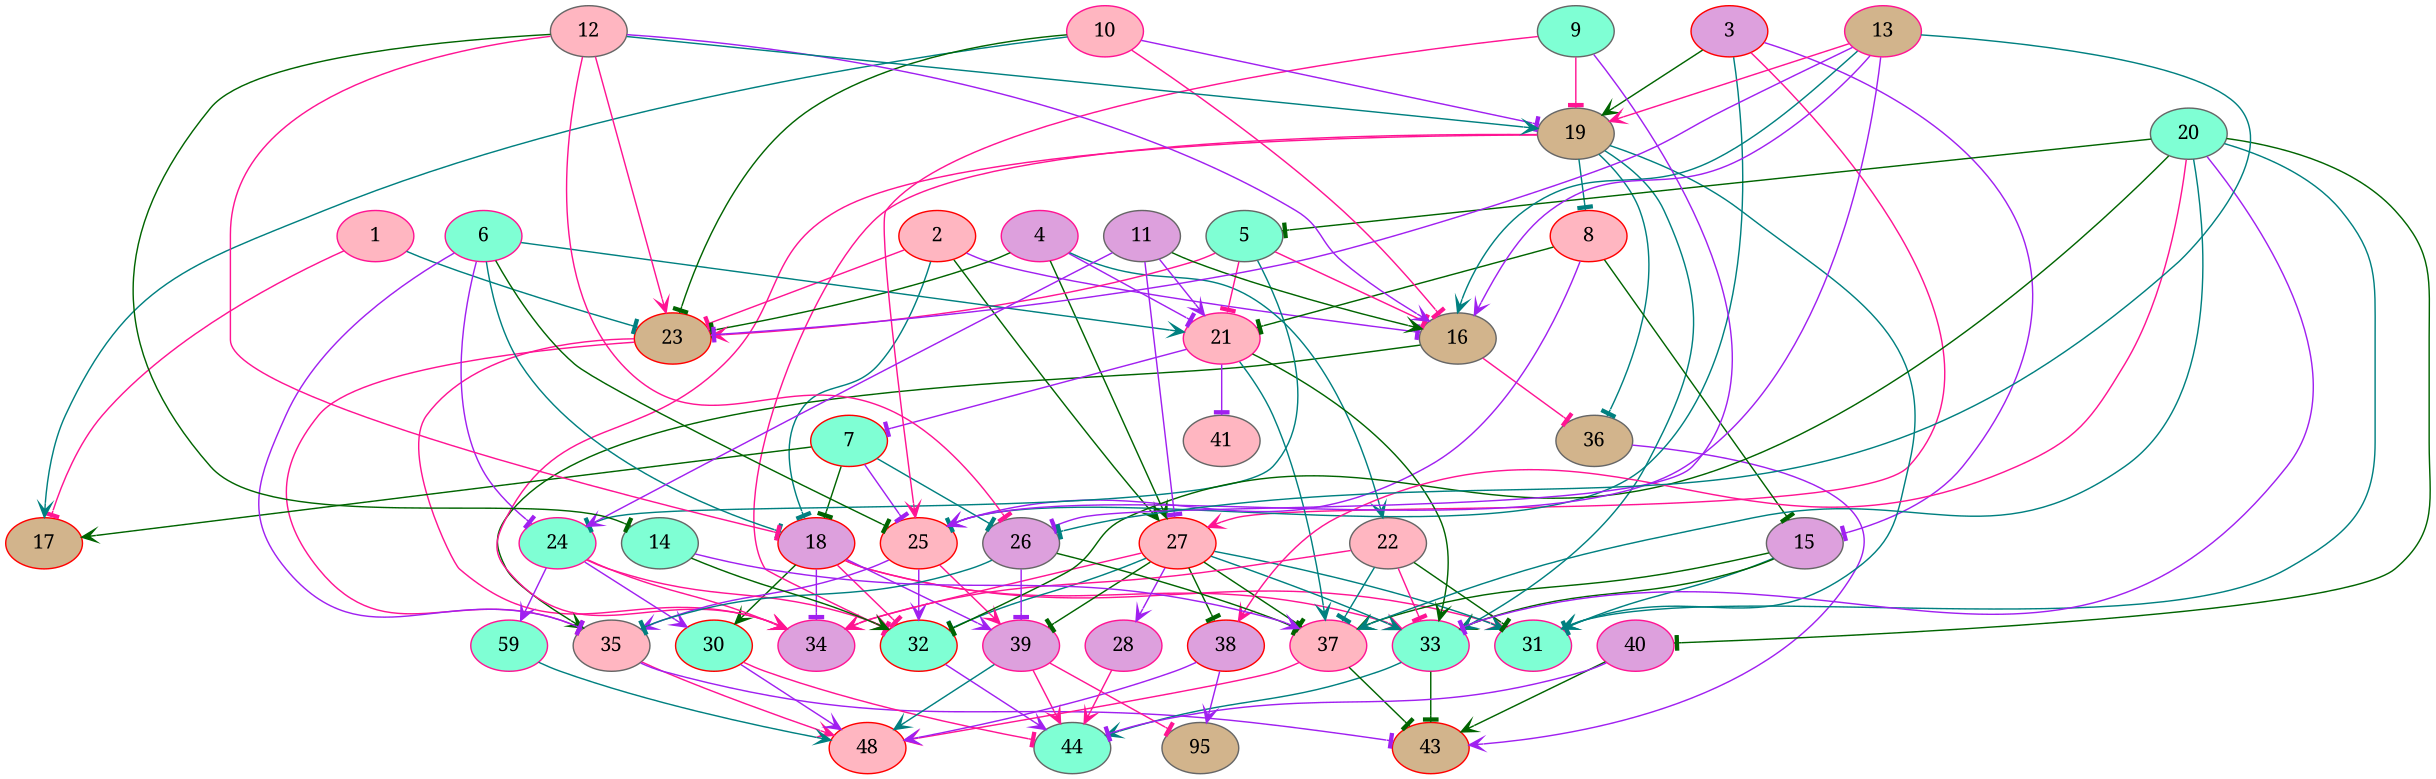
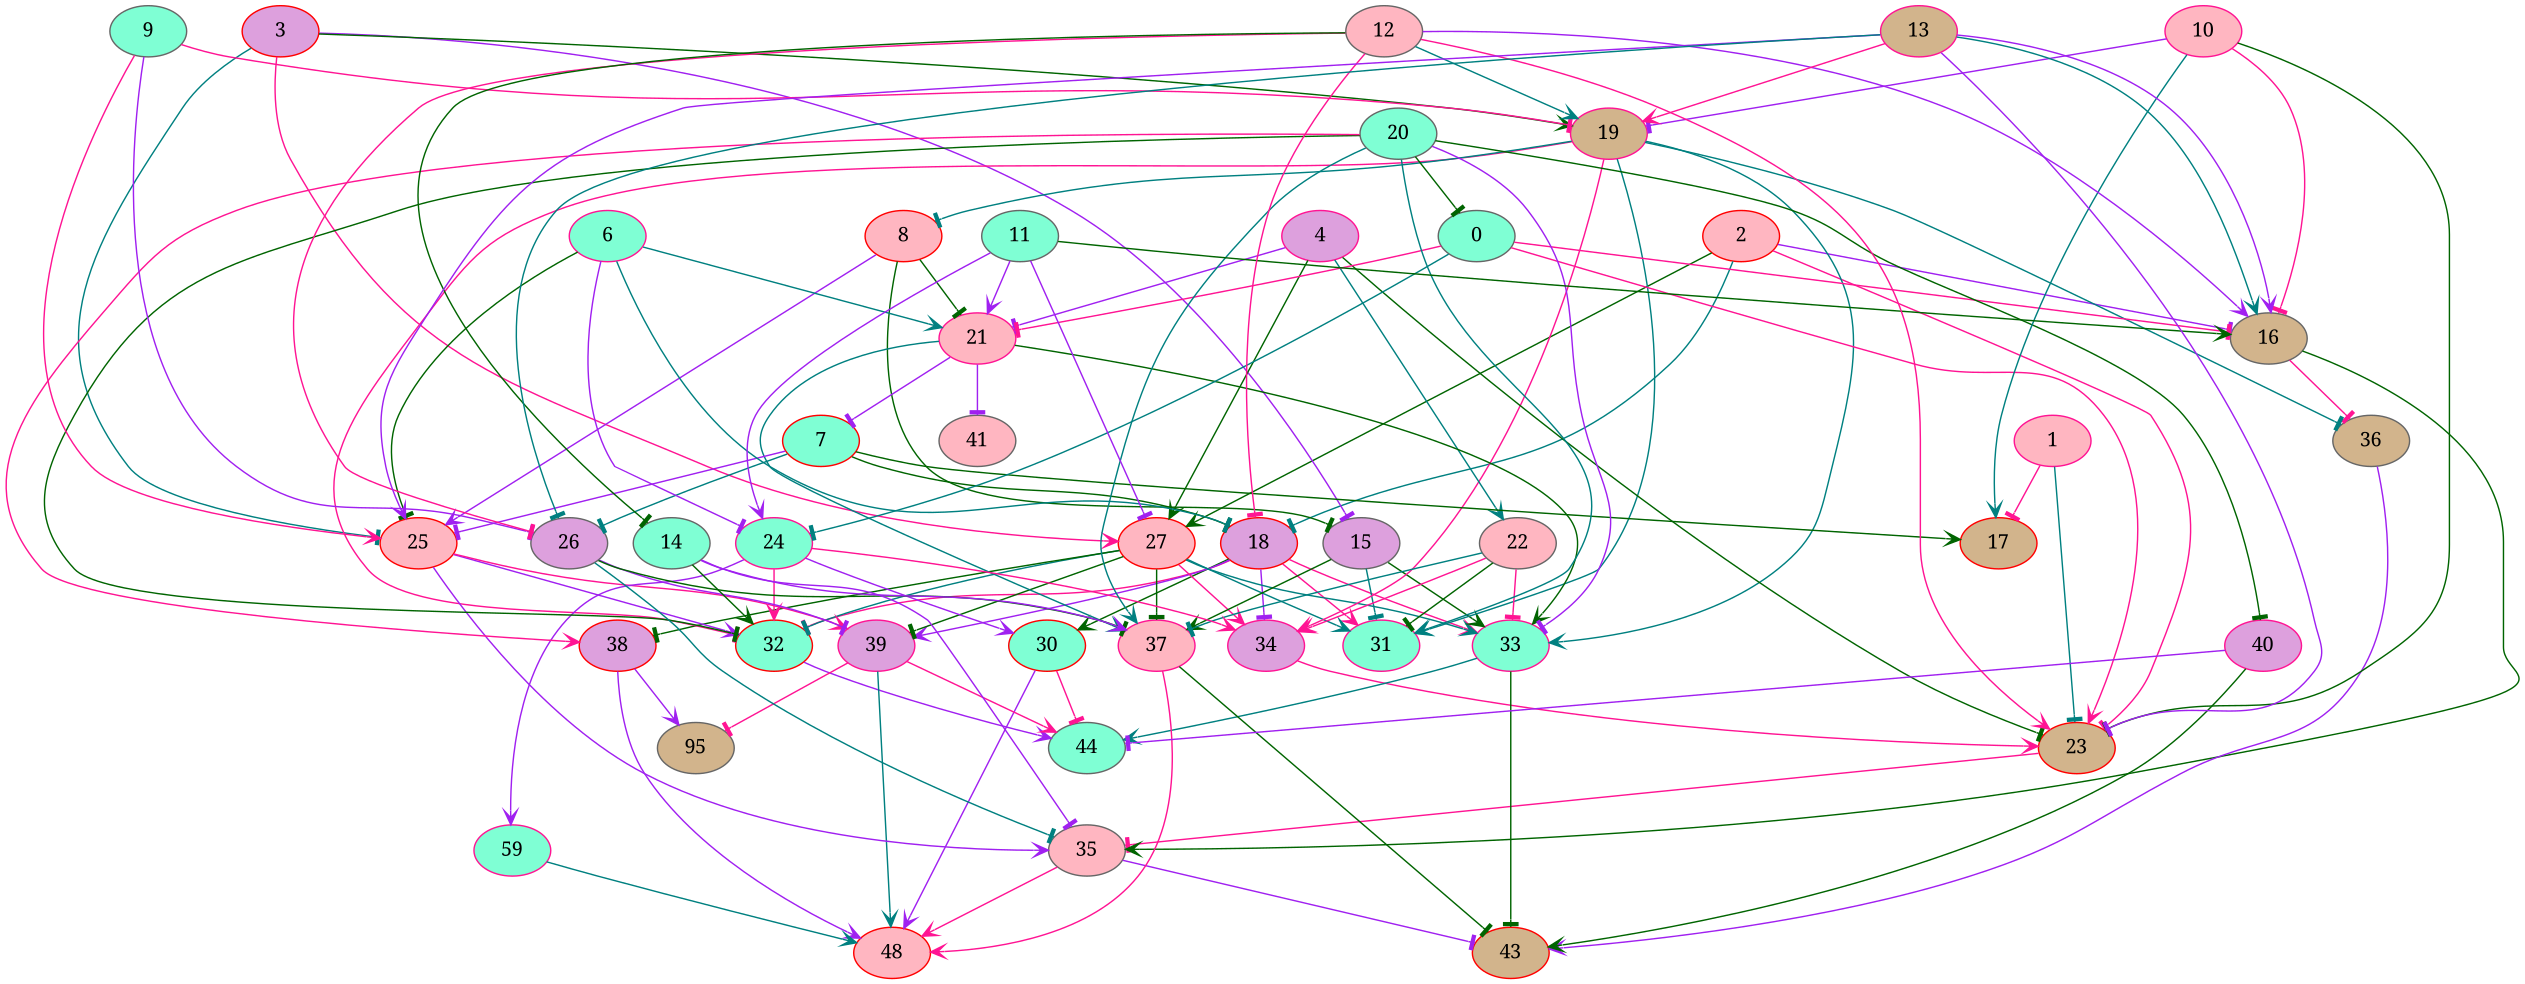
(1576, 134) -> (1609, 134)
(1142, 236) -> (1020, 236)
(1244, 236) -> (1477, 236)
(263, 528) -> (921, 616)
(444, 541) -> (1658, 723)
(1124, 646) -> none
